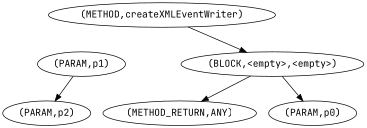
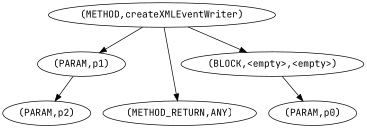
none -> (124, 38)
(229, 87) -> (170, 61)
